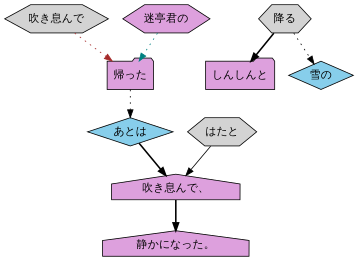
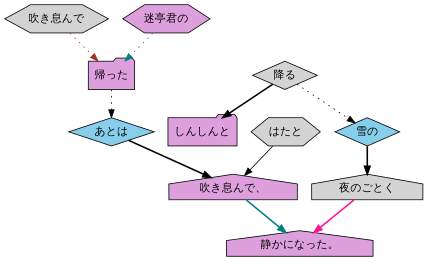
(285, 19) -> (285, 75)
none -> (367, 188)
(176, 211) -> (263, 214)
